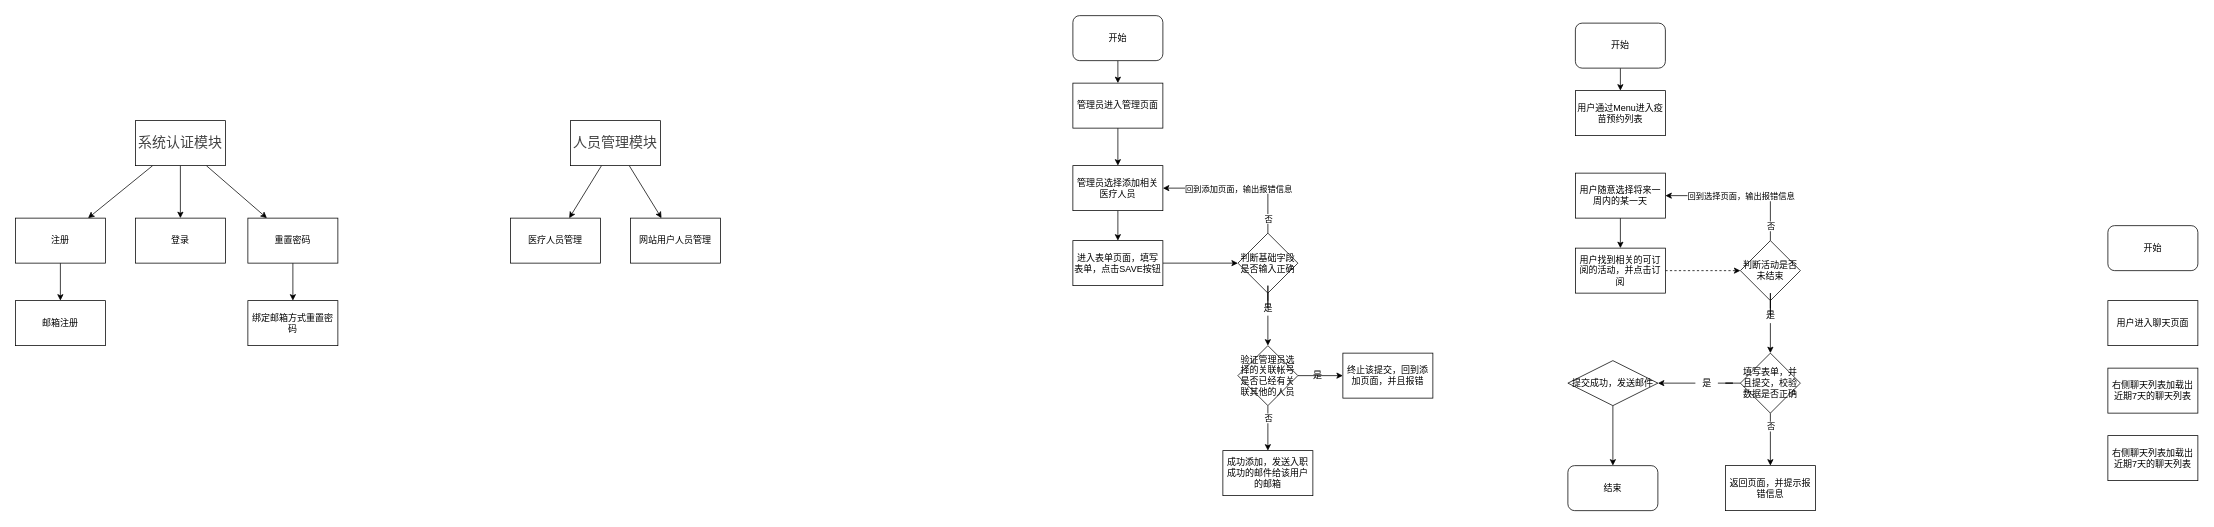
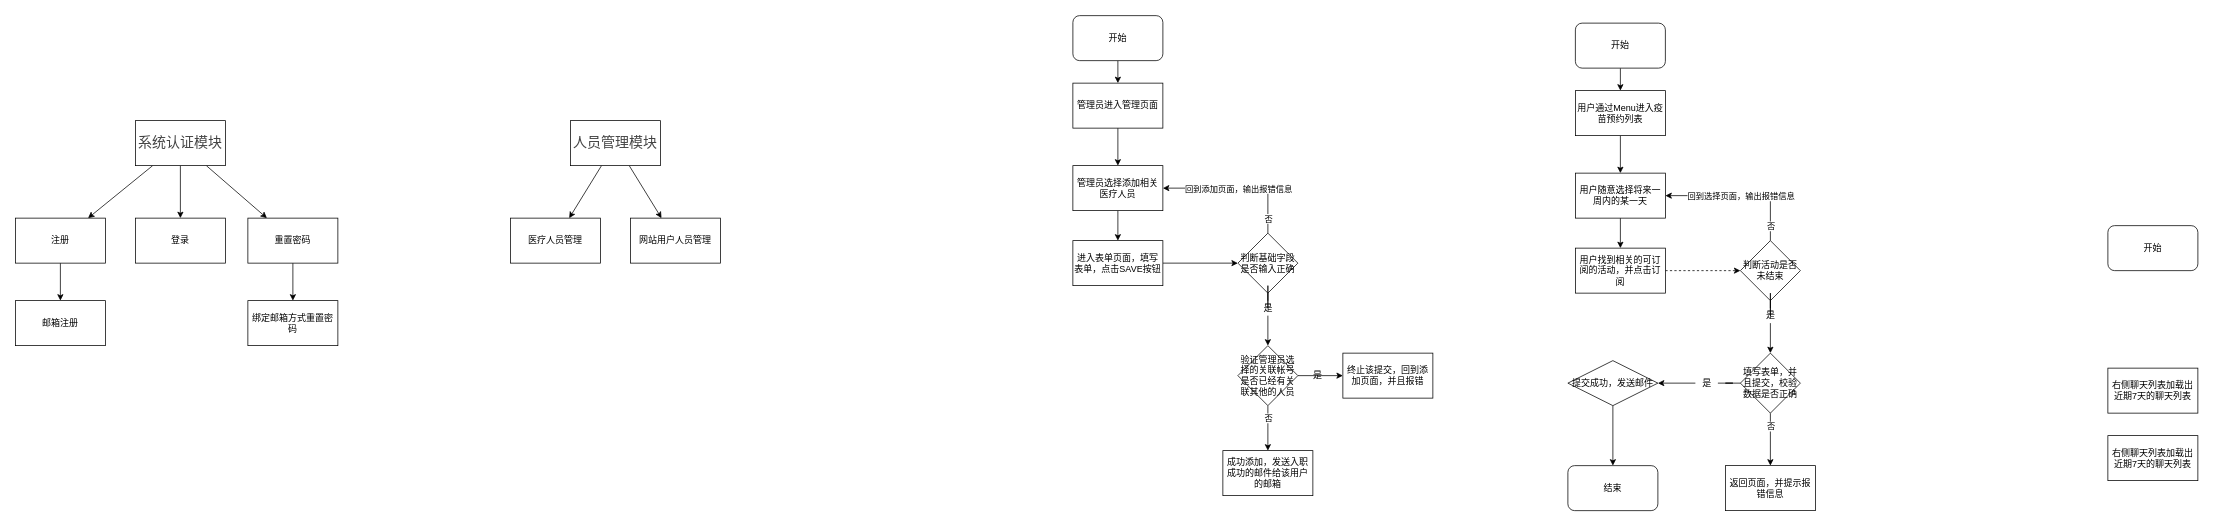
none -> (1620, 152)
(2153, 323) -> none
